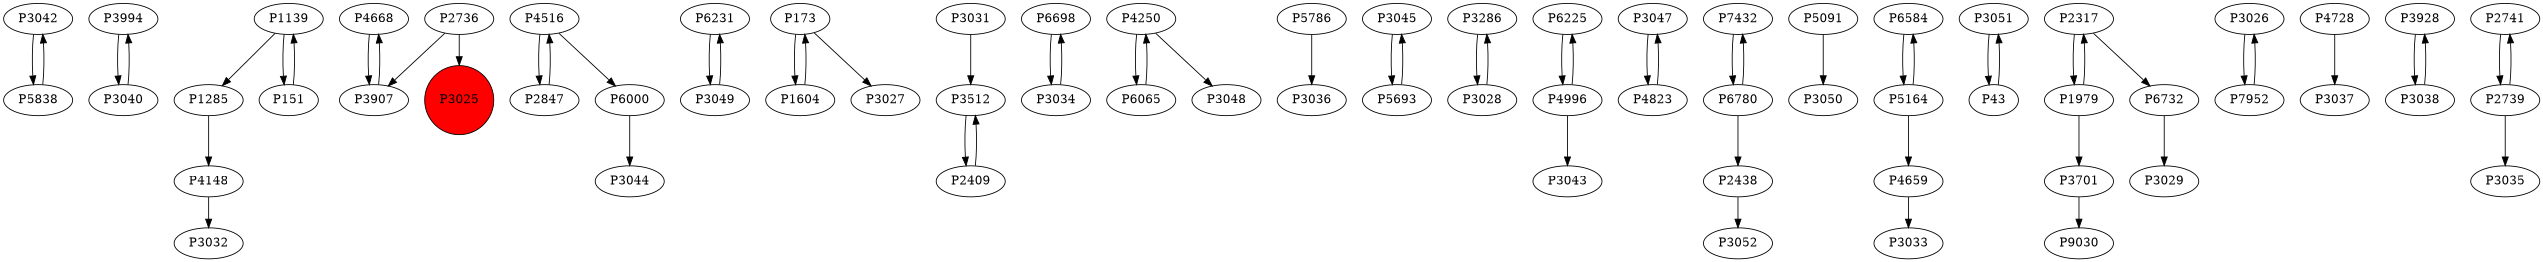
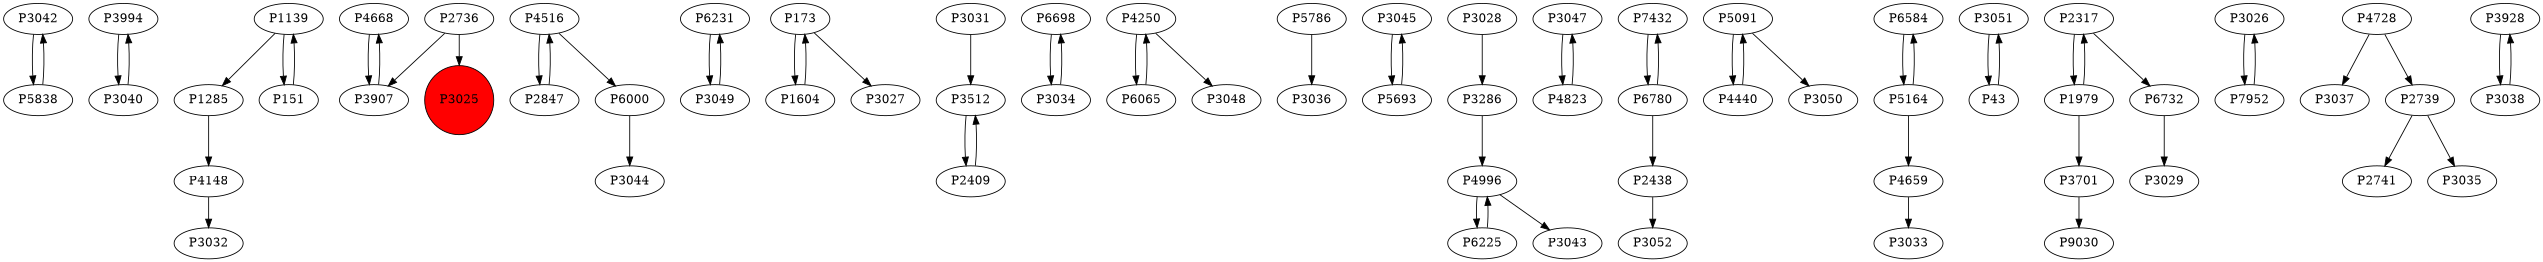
(1476, 55) -> (1482, 136)
(2499, 55) -> (2396, 56)
none -> (1738, 100)
